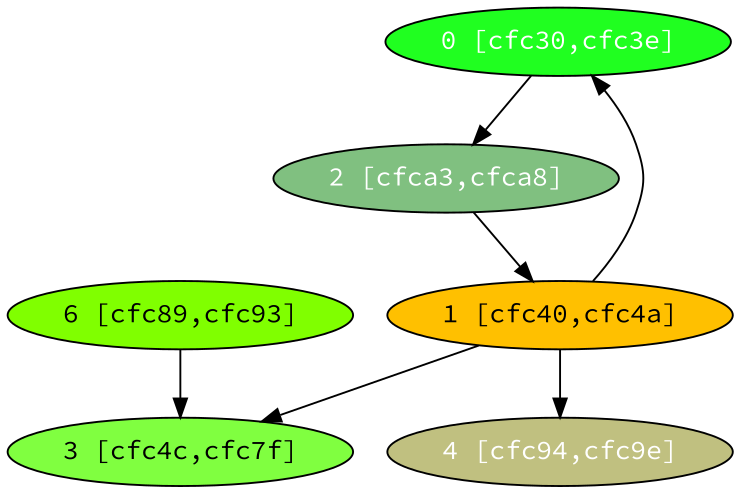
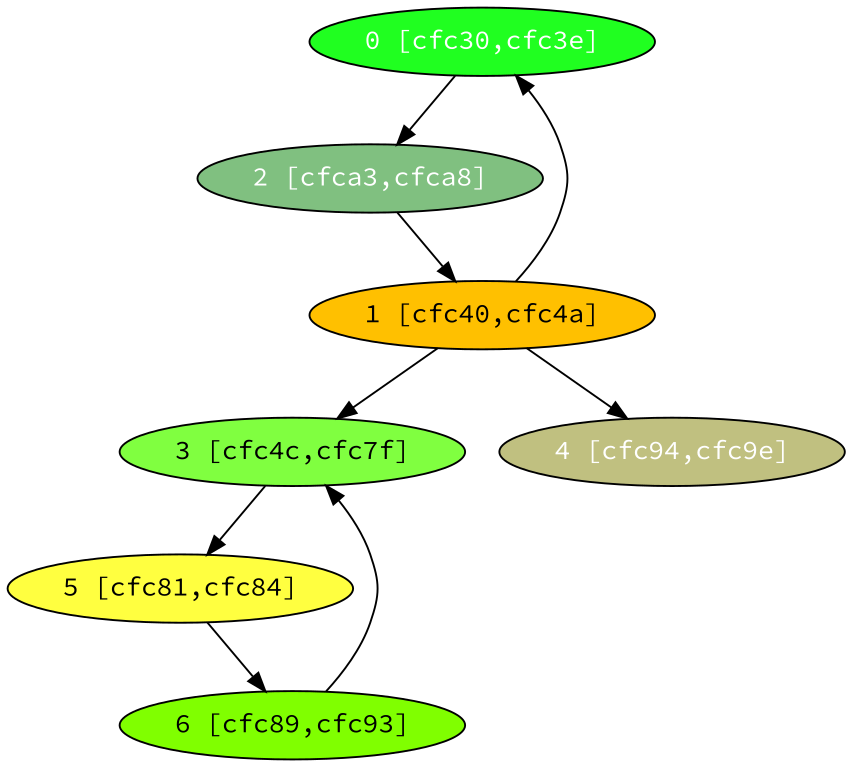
none -> (180, 589)
